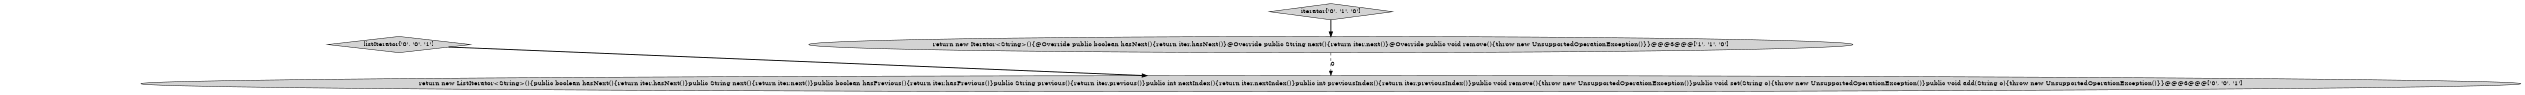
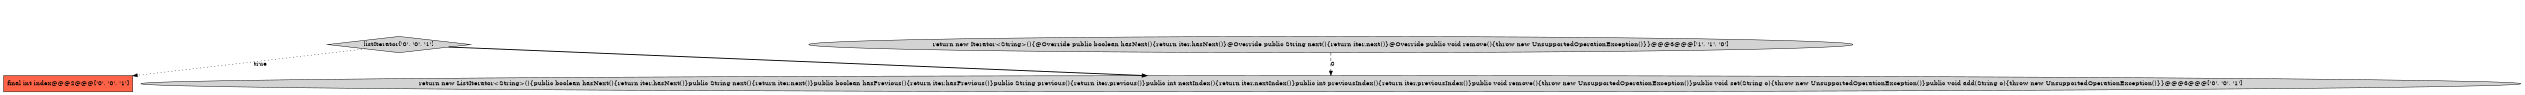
(1331, 12) -> none
none -> (68, 84)
